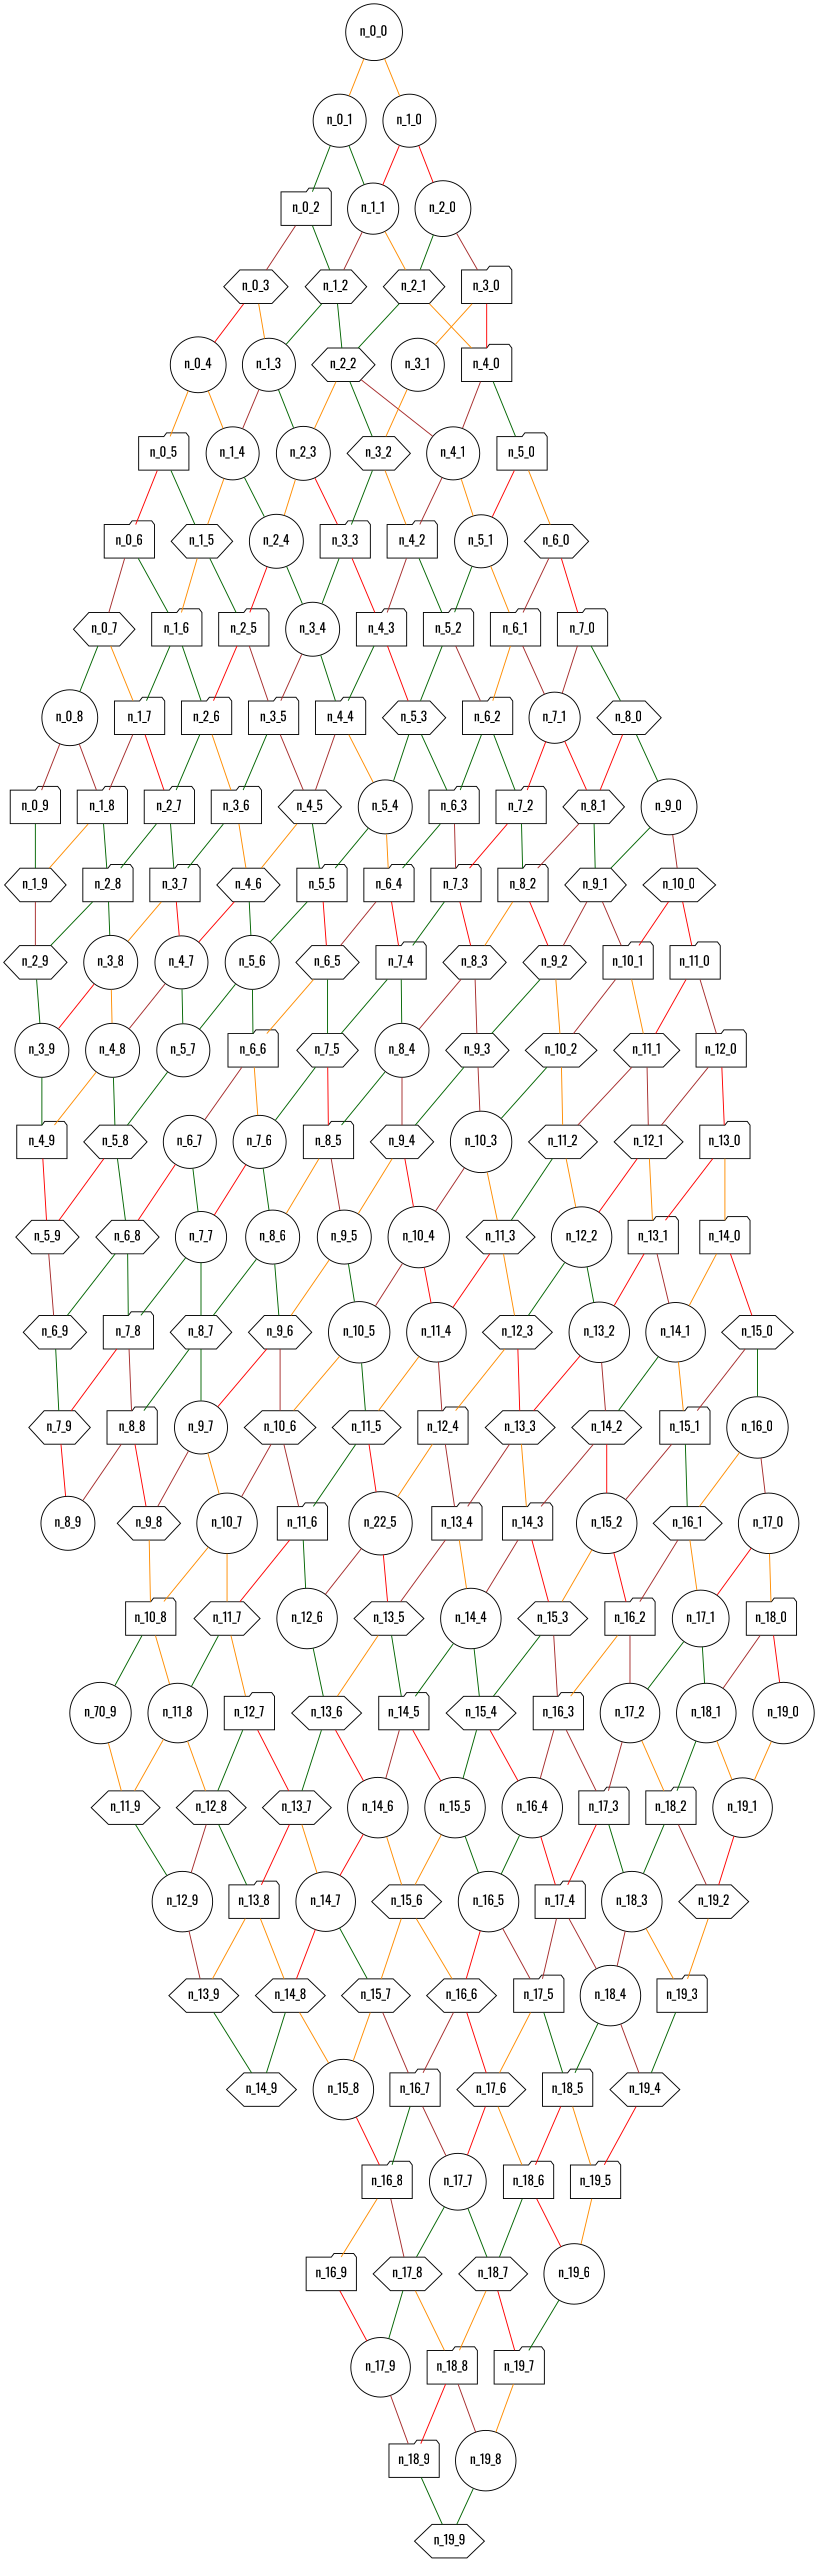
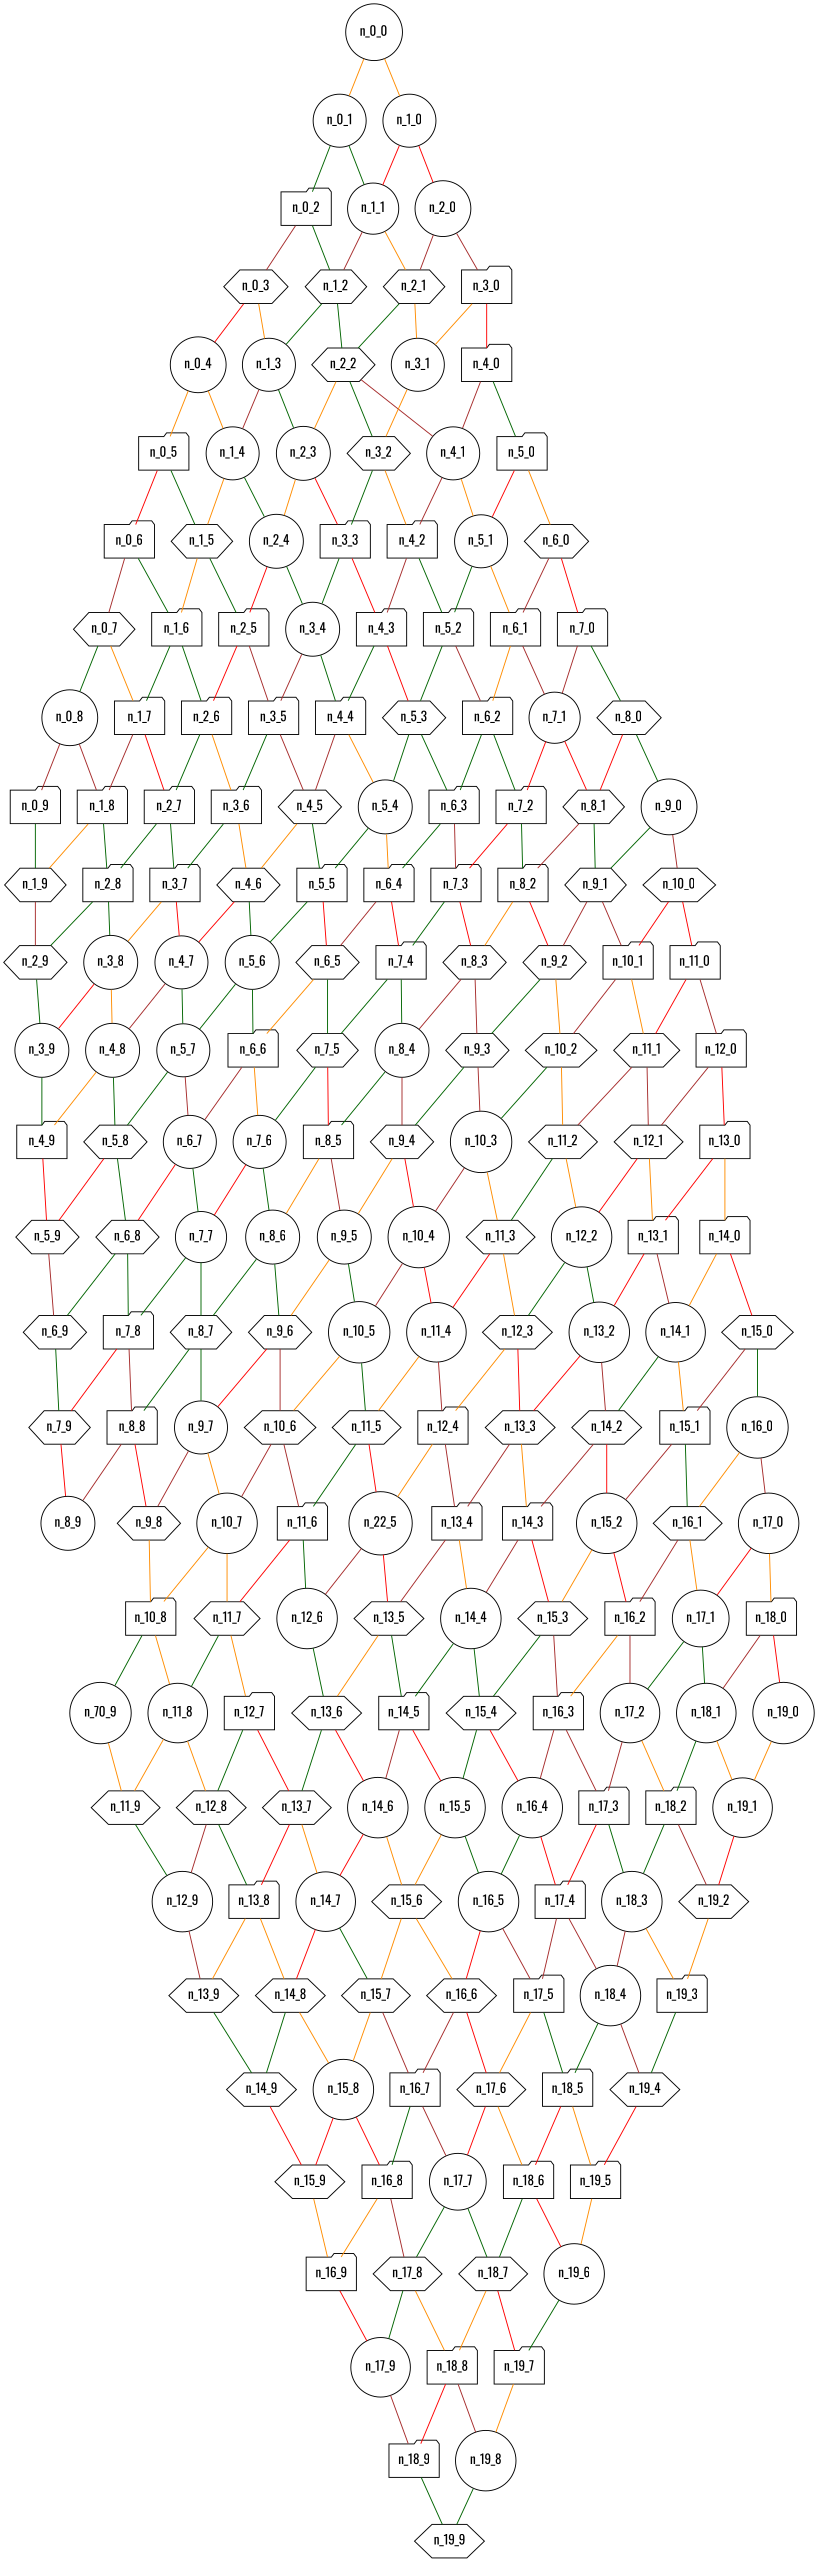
(427, 252) -> (427, 252)
(447, 323) -> (416, 321)
none -> (187, 1096)
none -> (310, 2182)
